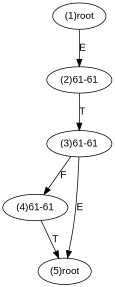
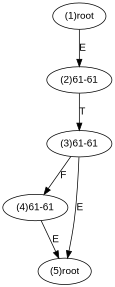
(56, 239) -> (56, 239)
